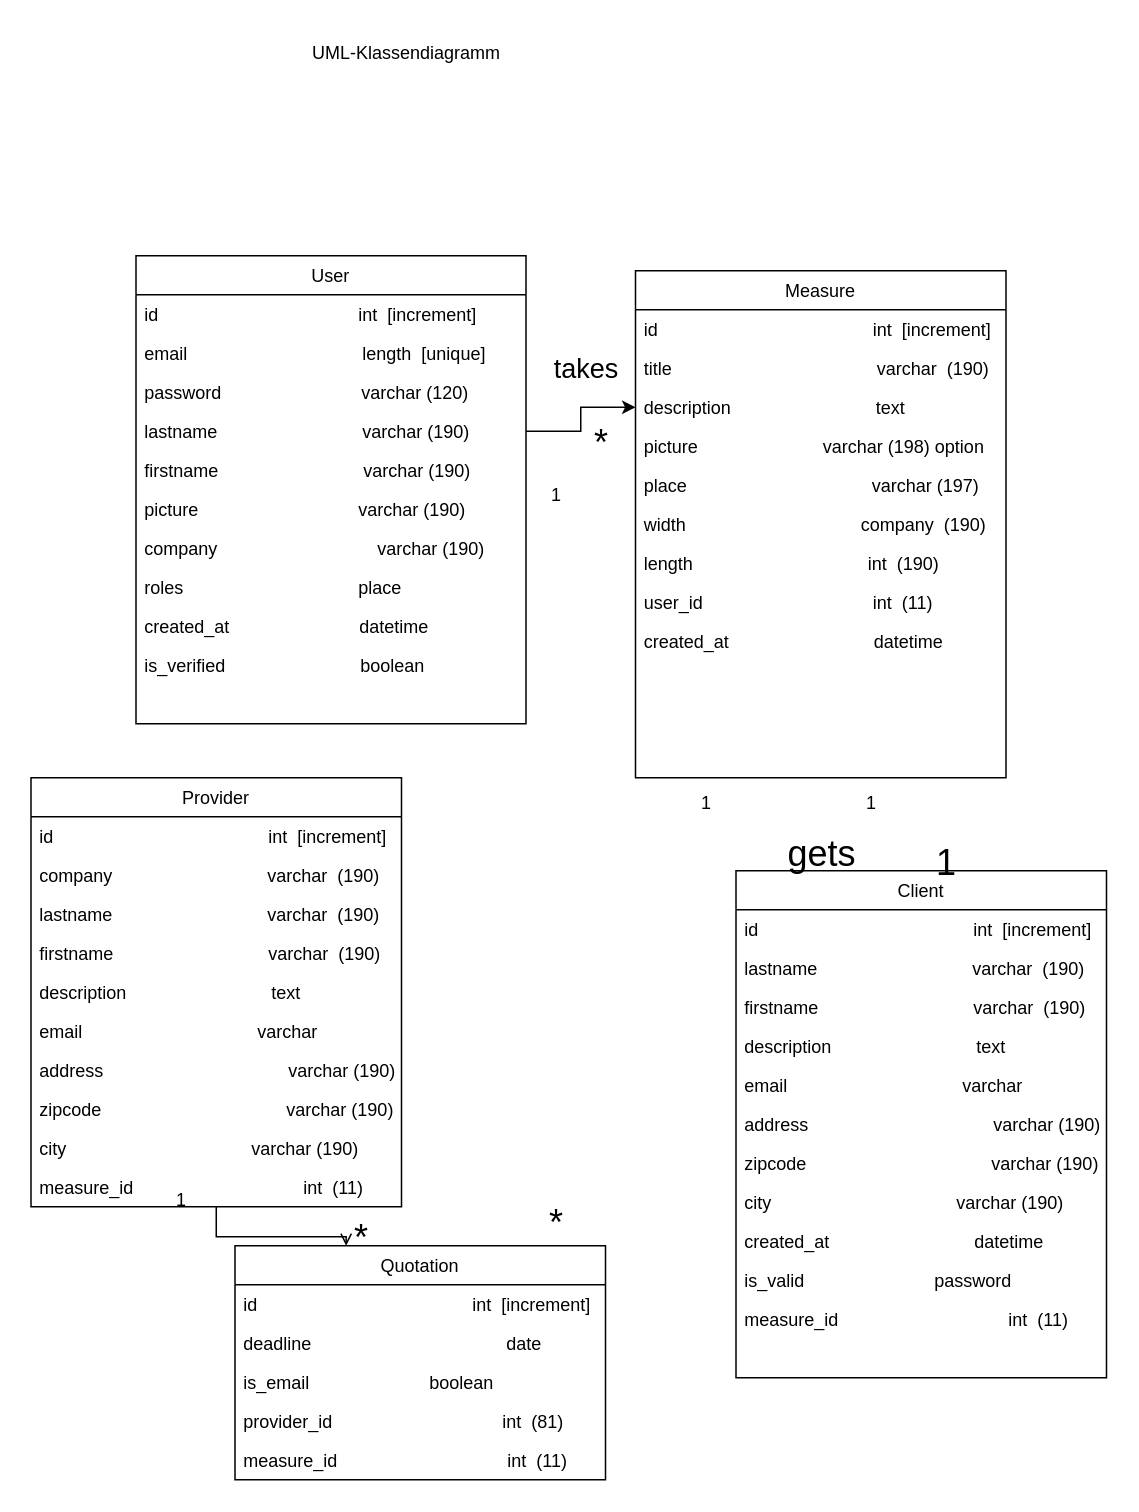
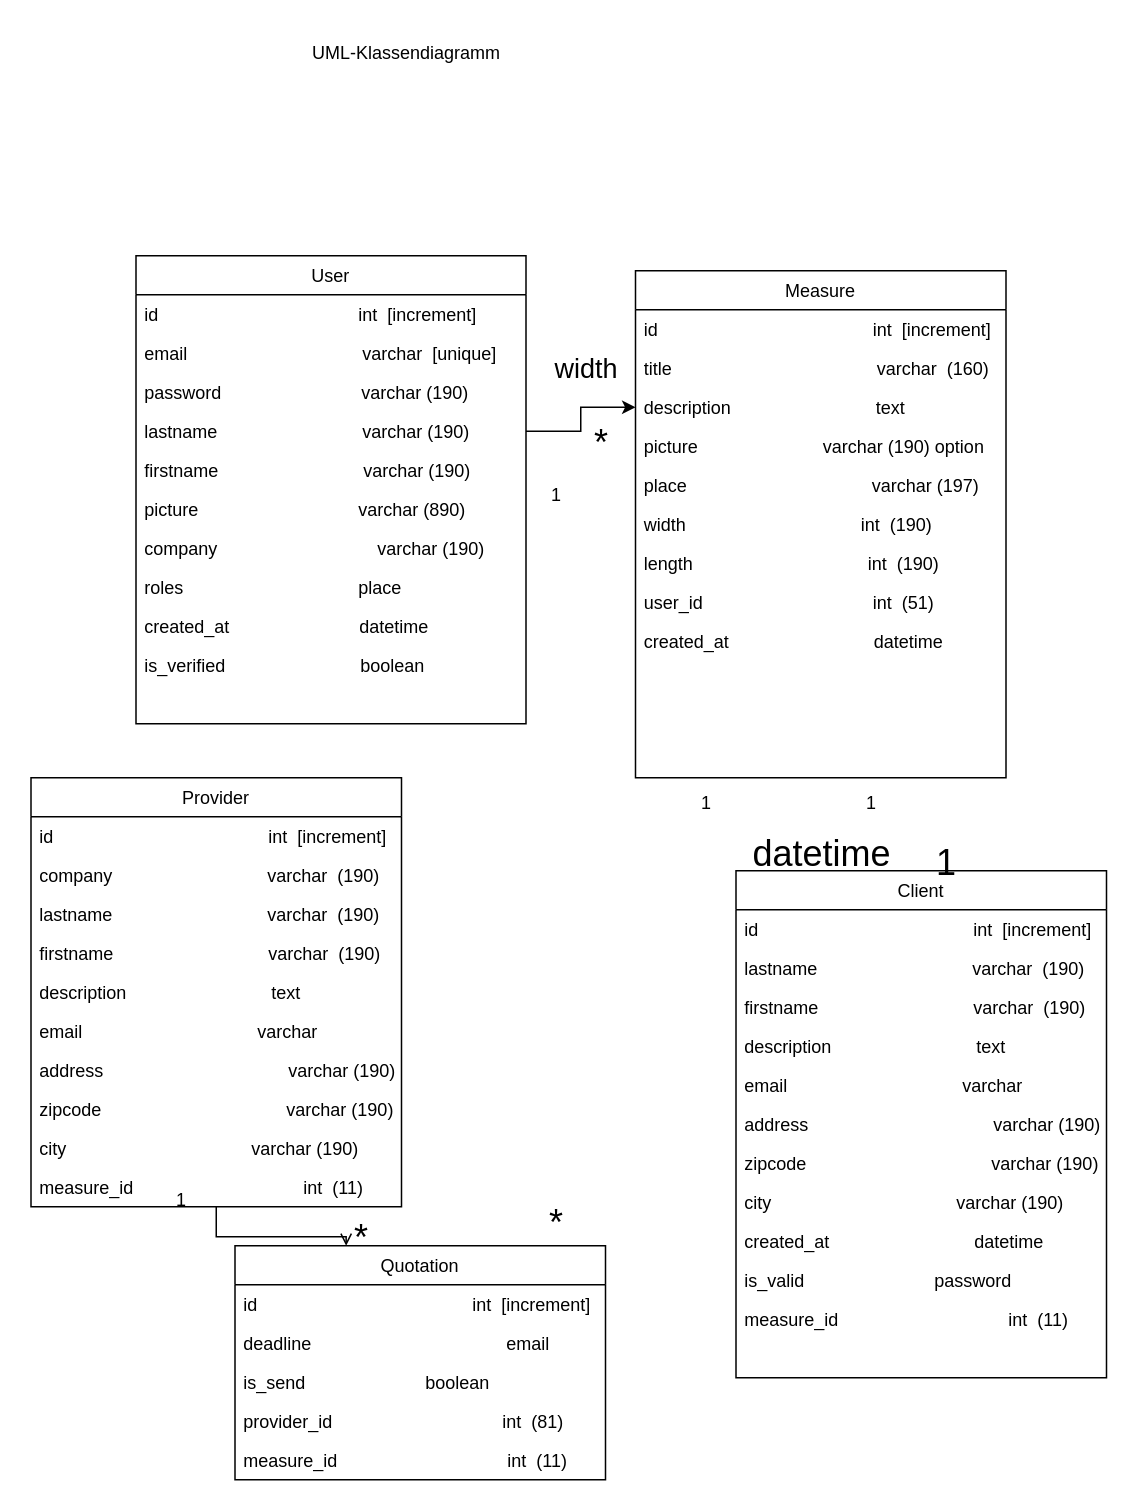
(587, 353) -> (587, 353)
(398, 354) -> (406, 354)
(911, 369) -> (911, 369)
(372, 393) -> (372, 393)
(875, 447) -> (875, 447)
(373, 510) -> (373, 510)
(895, 525) -> (872, 525)
(863, 603) -> (863, 603)
(822, 841) -> (822, 841)
(518, 1344) -> (519, 1344)
(411, 1383) -> (411, 1383)
